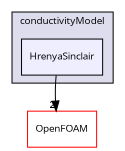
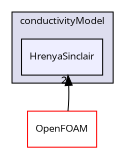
(55, 89) -> (69, 98)
